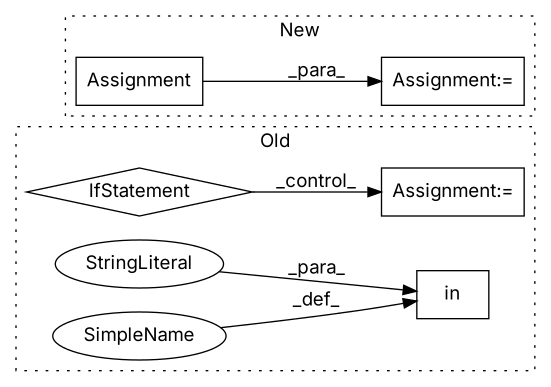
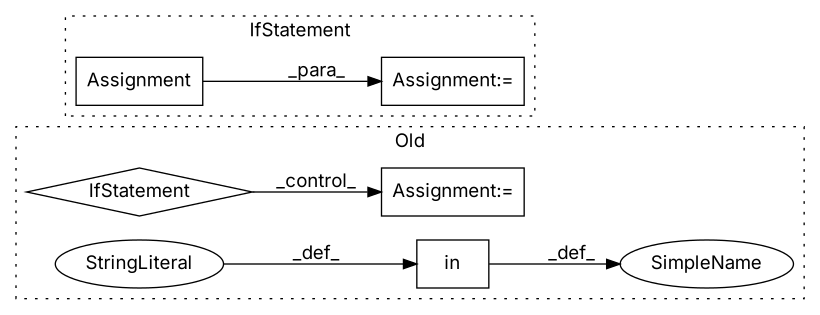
(300, 31) -> (300, 31)
(317, 269) -> (317, 254)
(312, 317) -> (548, 264)
